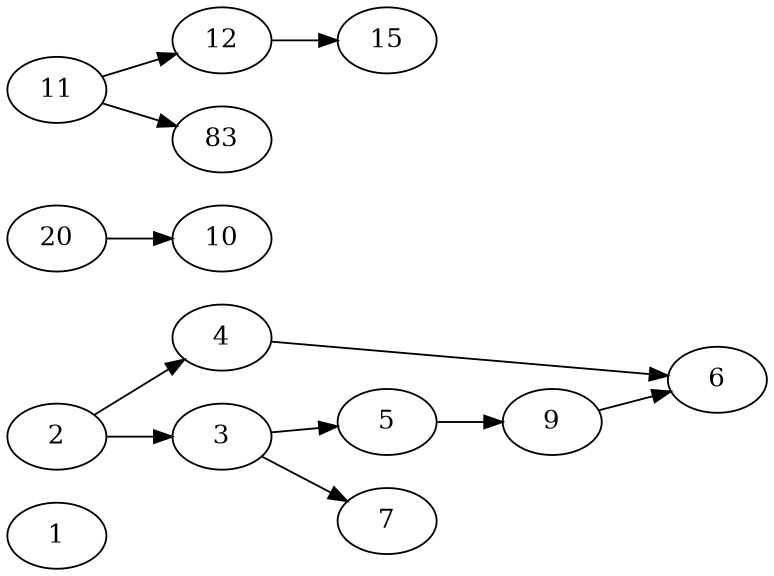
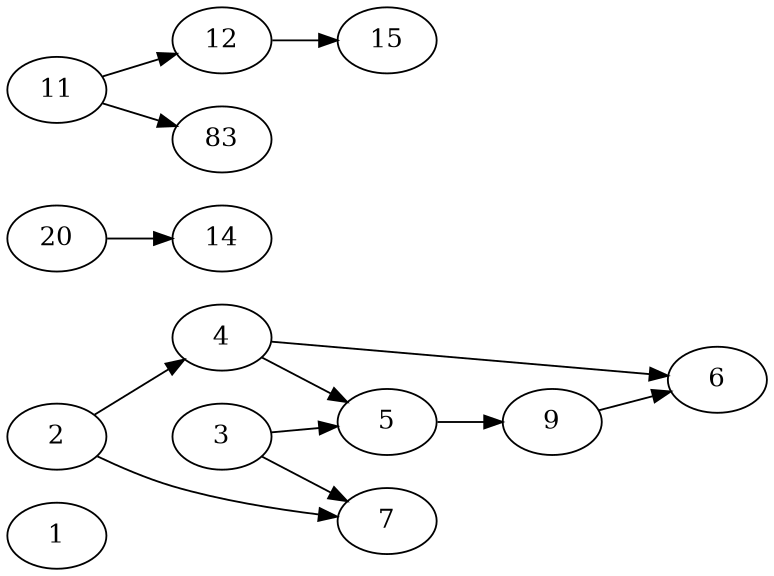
(222, 239) -> (222, 239)
none -> (296, 376)
(130, 437) -> (205, 495)
